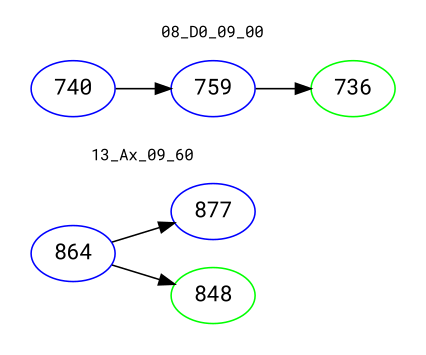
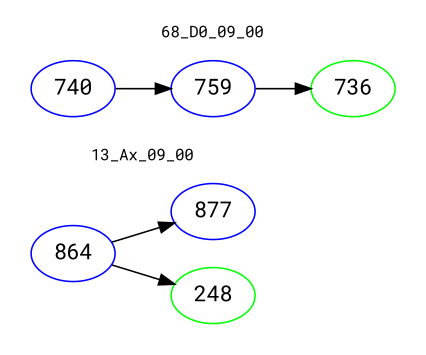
(213, 33) -> (213, 33)
(143, 156) -> (143, 156)
(213, 296) -> (213, 296)
